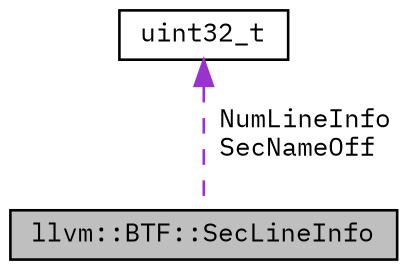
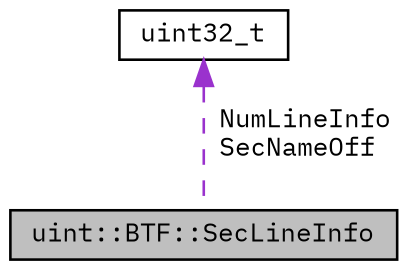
(204, 235) -> (204, 235)
